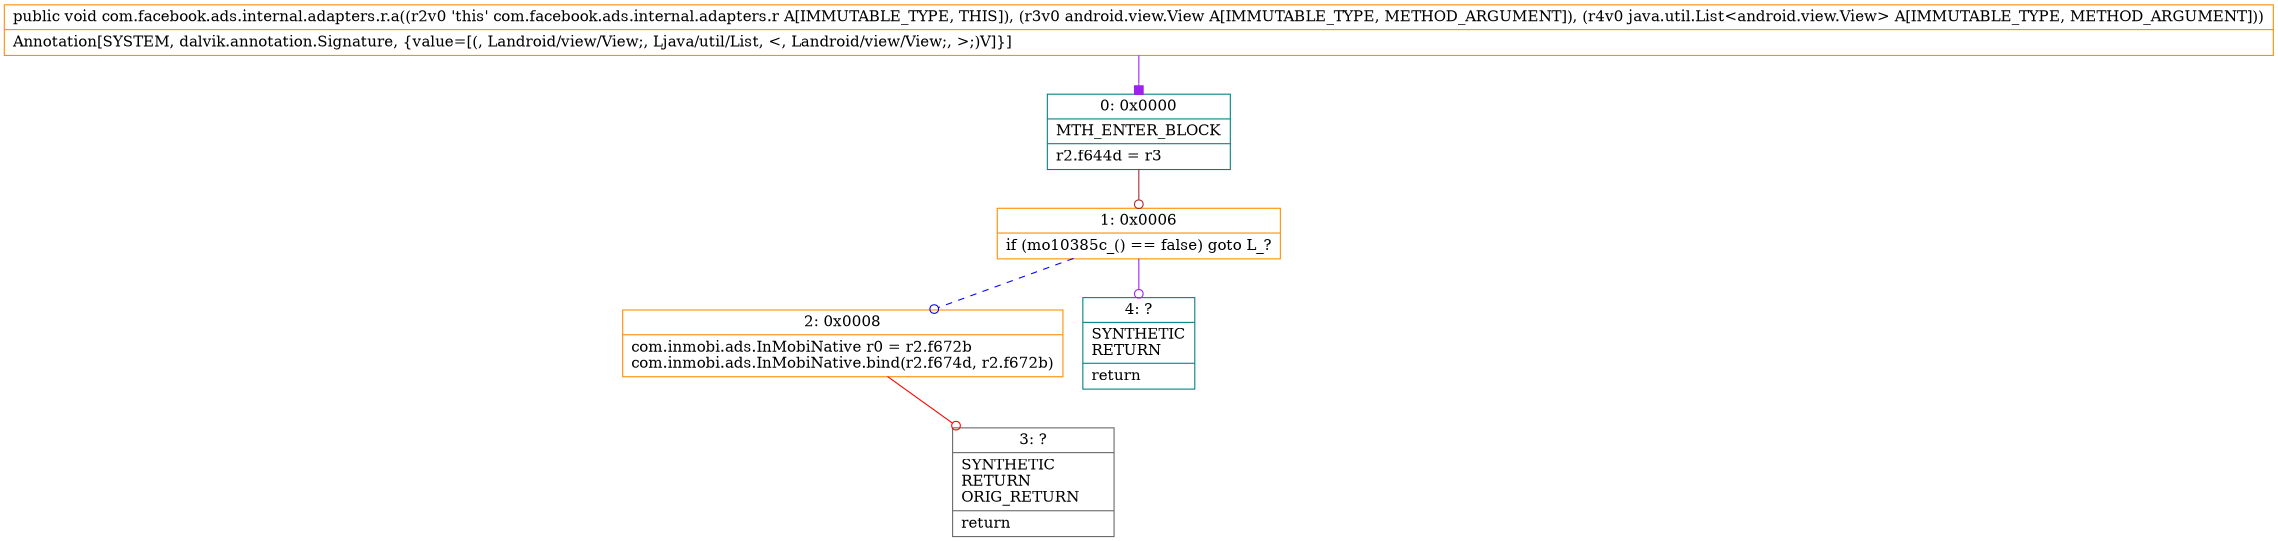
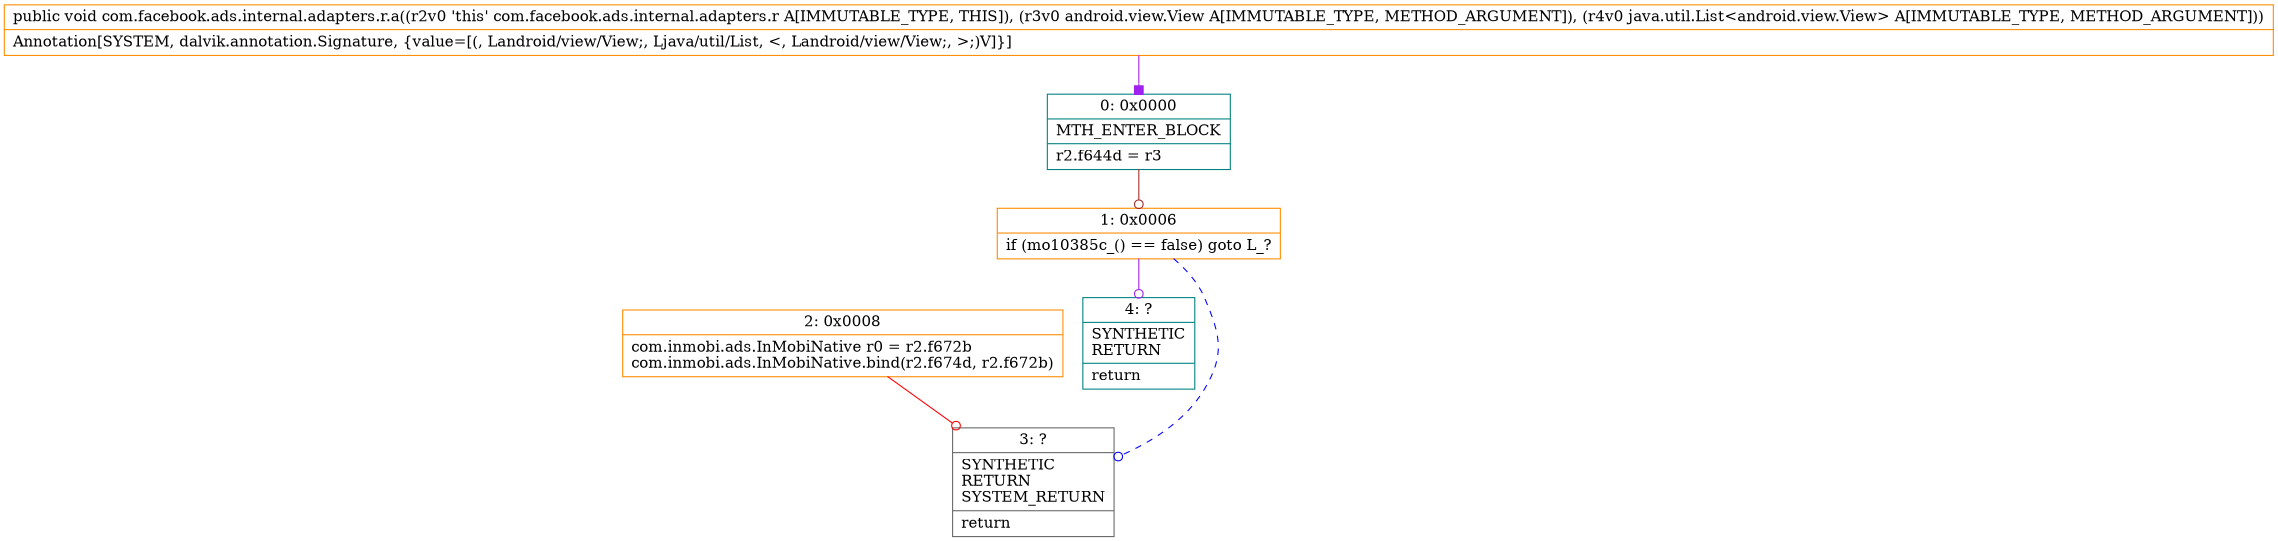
(1006, 283) -> (1213, 371)
(1020, 497) -> (1033, 497)
